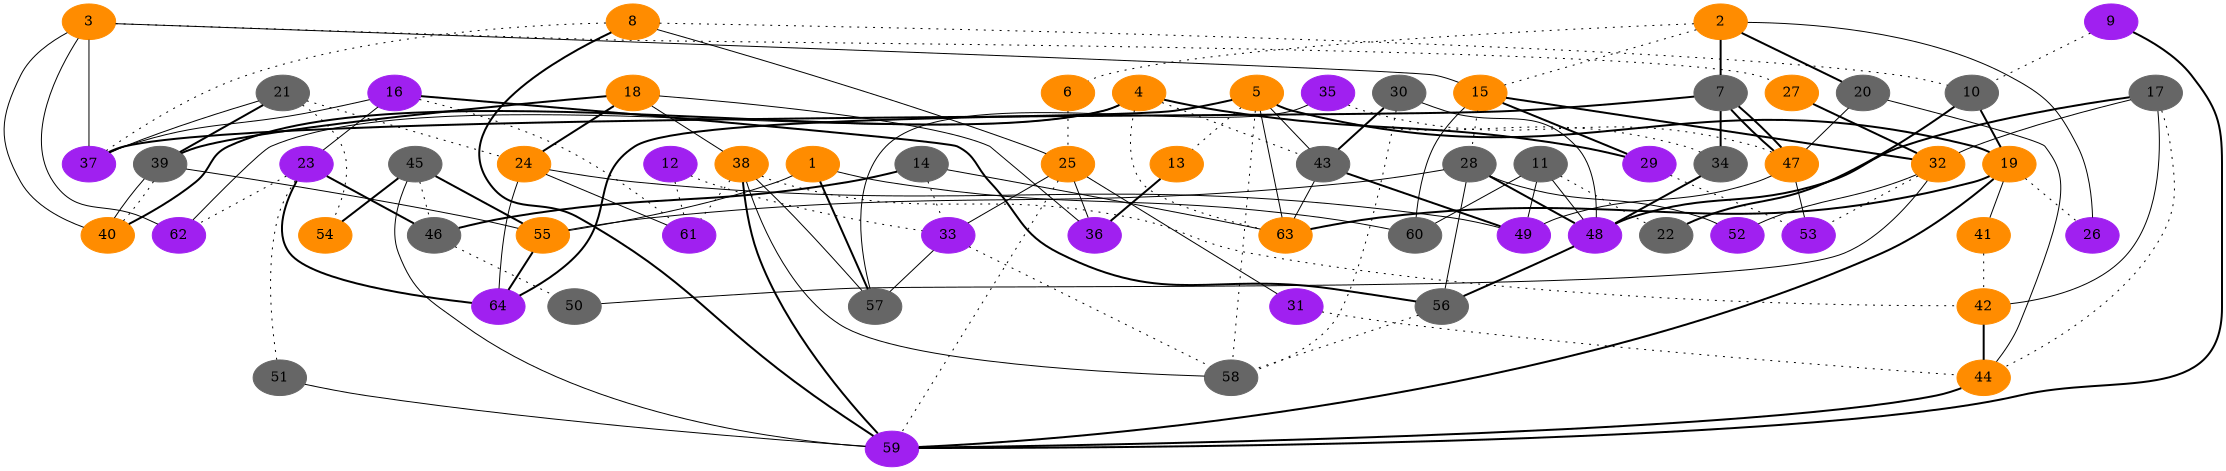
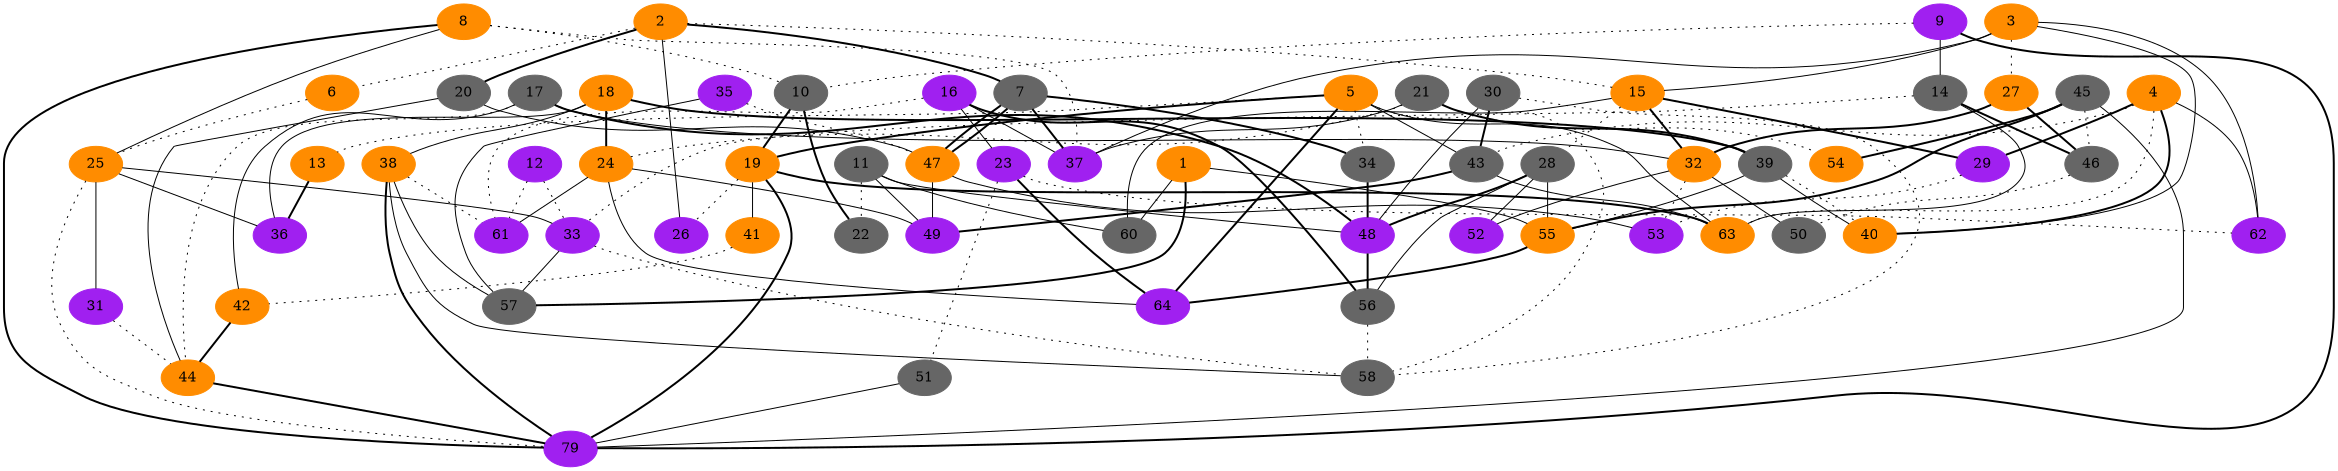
none -> (1940, 57)
(386, 208) -> (2051, 129)
(1325, 265) -> none
(892, 449) -> (571, 449)
